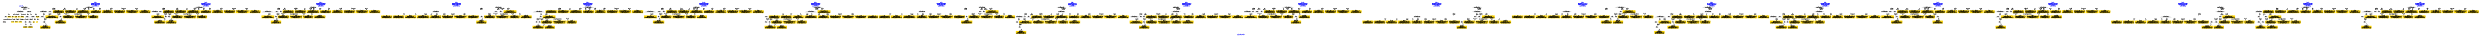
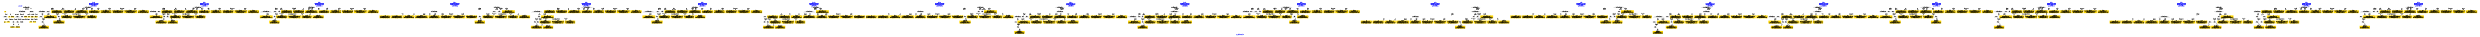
(36, 19) -> (5, 14)
